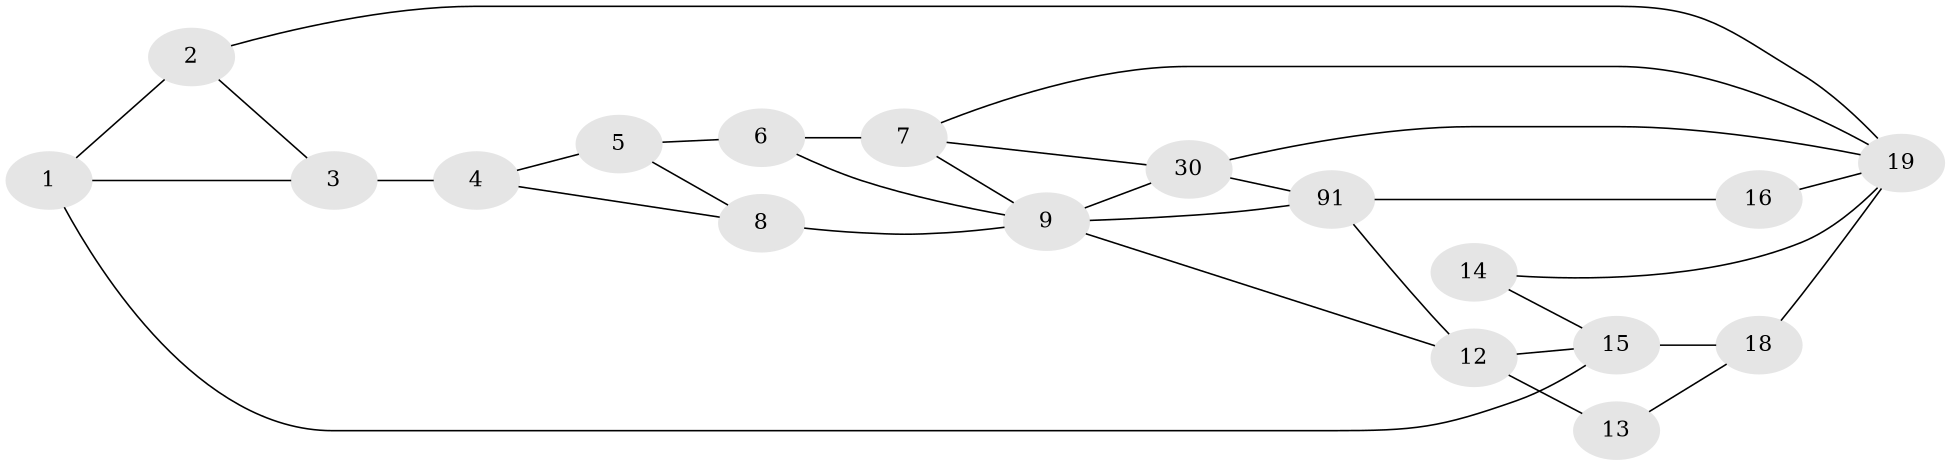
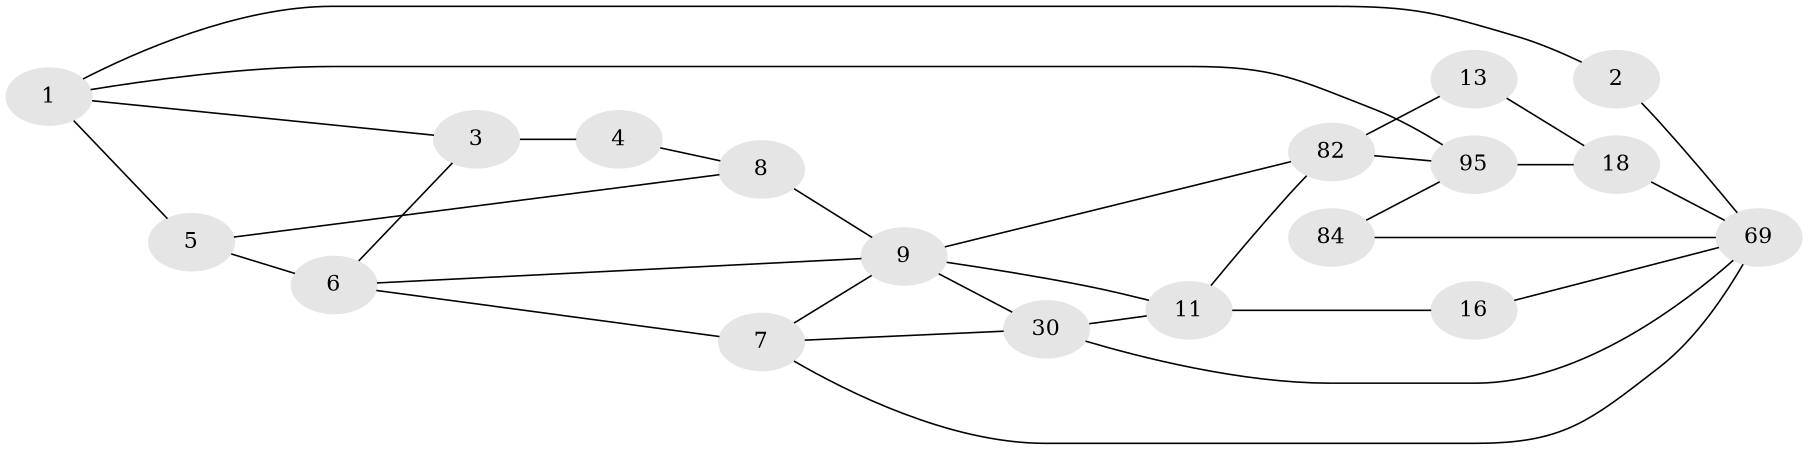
(263, 119) -> (415, 202)
(548, 162) -> (121, 170)
(1902, 163) -> (1759, 238)
(1332, 200) -> (1189, 310)
(1474, 272) -> (1332, 238)
(1617, 345) -> (1474, 165)
(1474, 358) -> (1332, 152)
